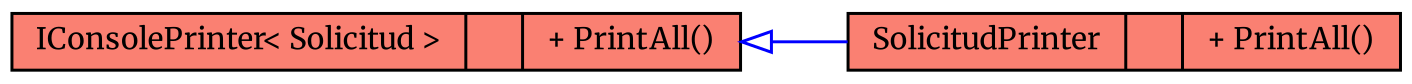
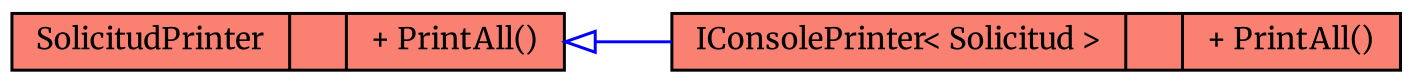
(810, 42) -> (634, 42)
